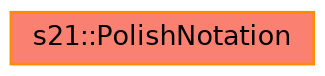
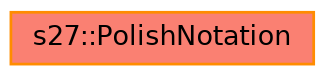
(162, 38) -> (162, 38)
